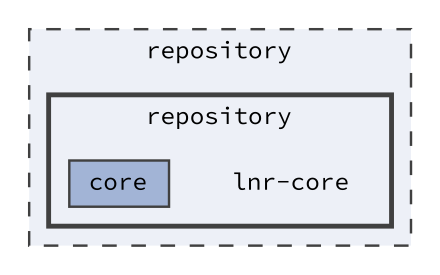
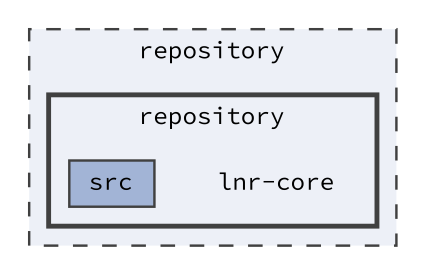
(119, 184) -> (112, 184)
